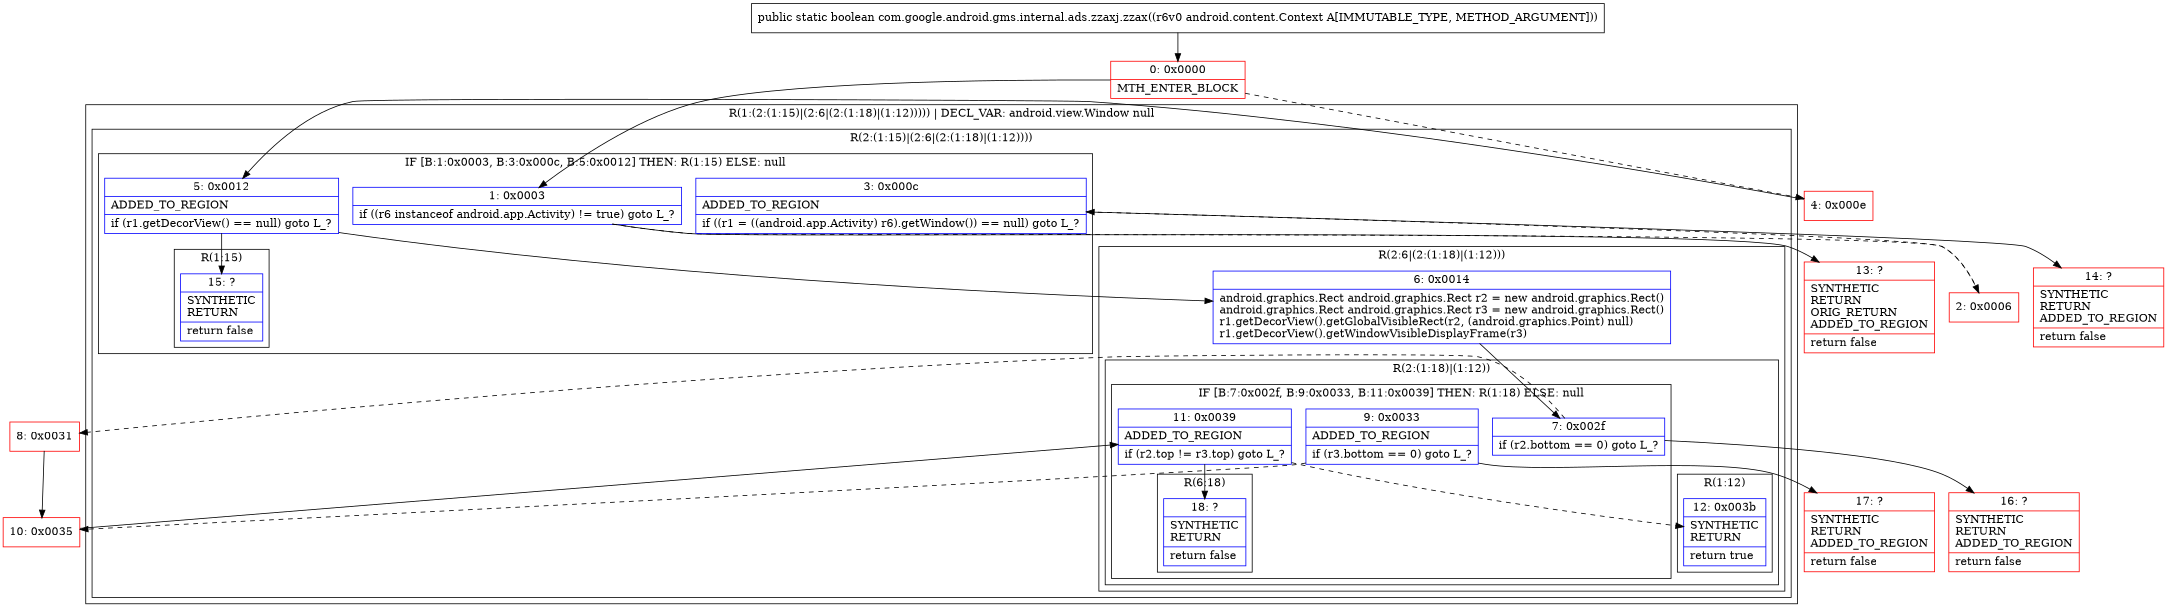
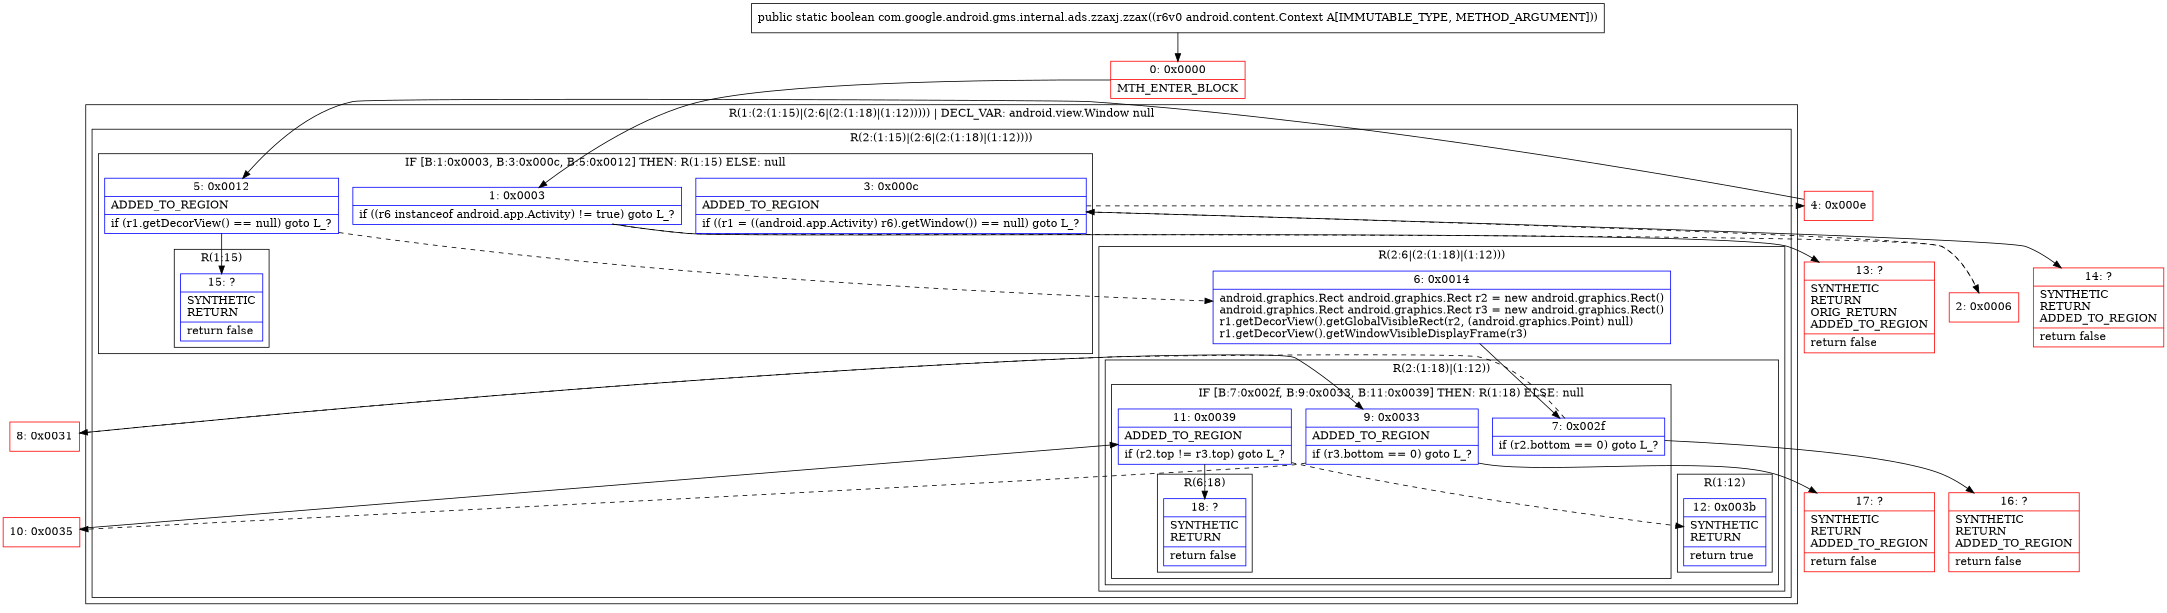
(1521, 145) -> (1441, 206)
(771, 277) -> (771, 277)
(43, 480) -> (725, 378)
